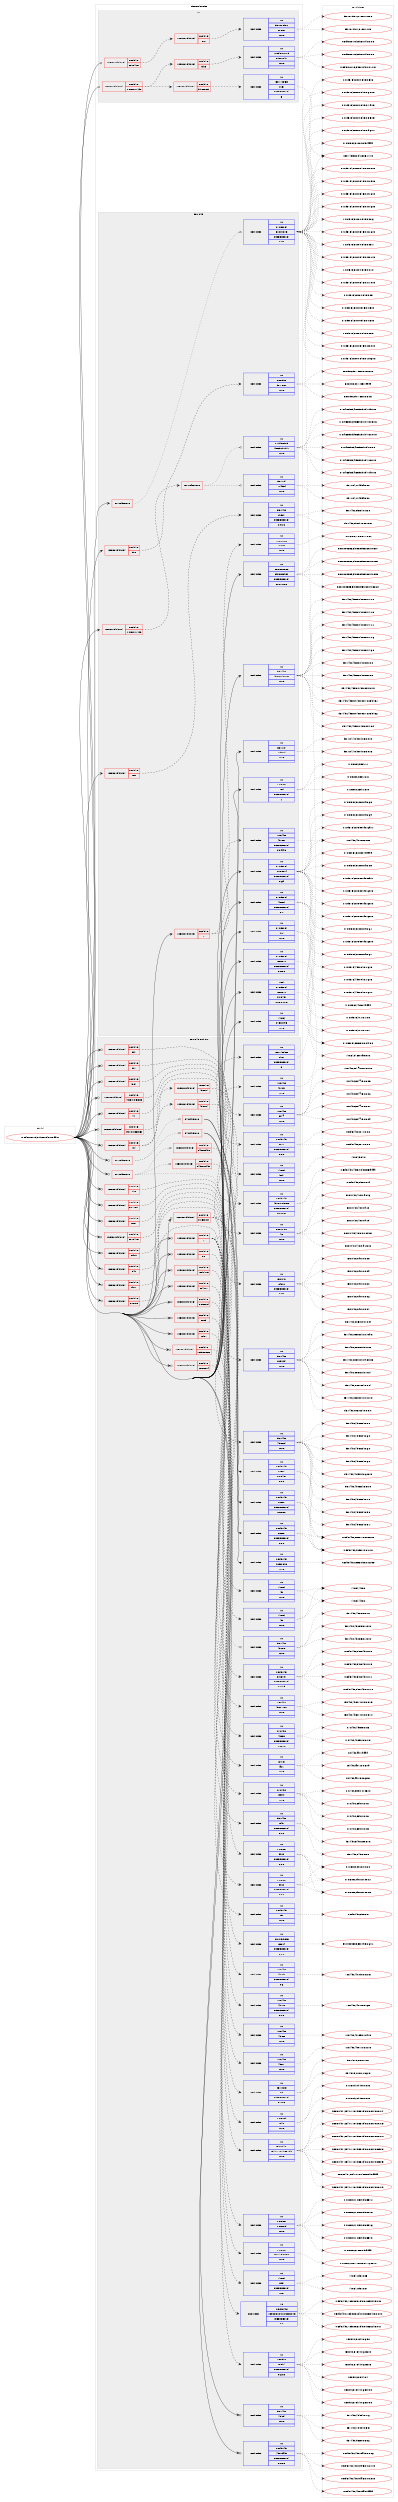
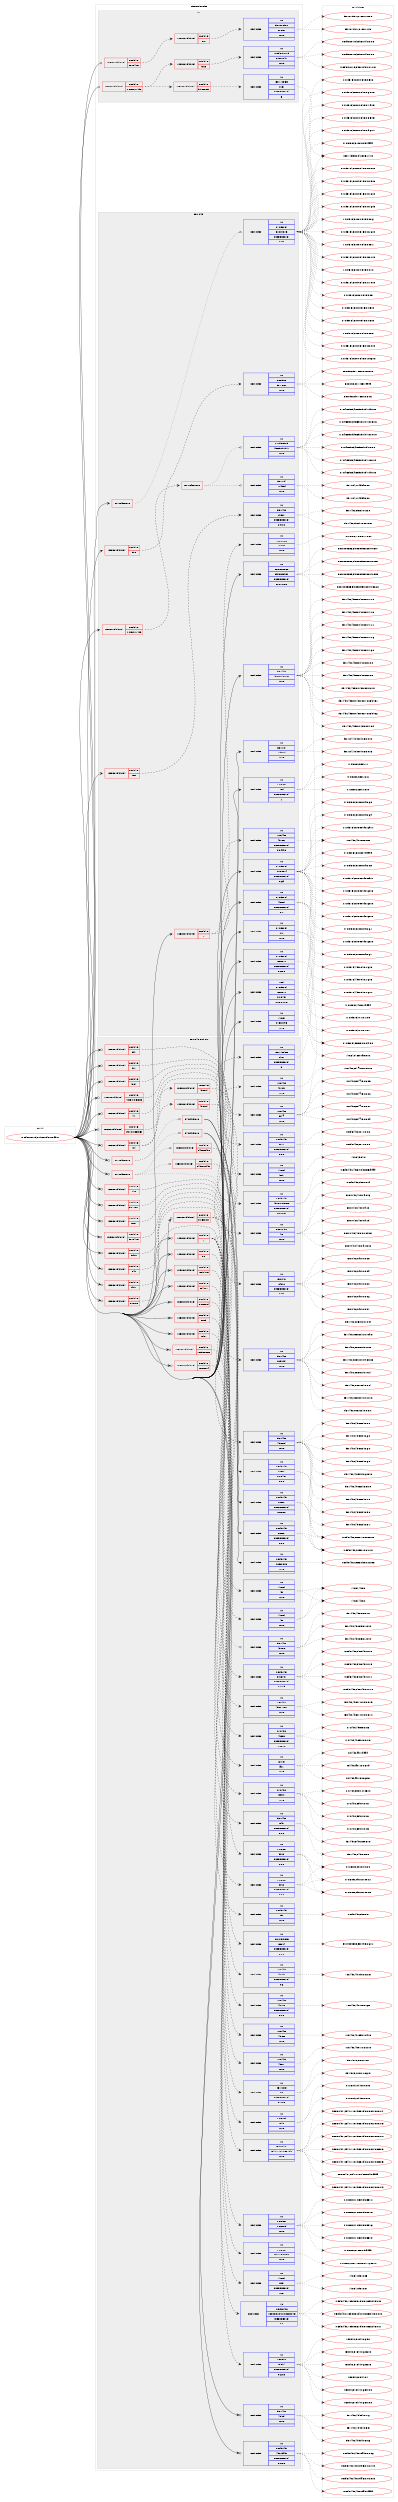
(358, 2441) -> (358, 2441)
